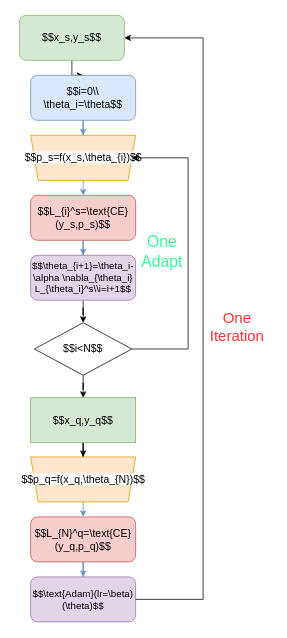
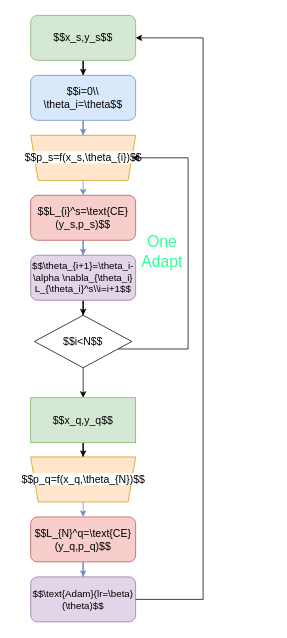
(72, 38) -> (83, 38)
(237, 327) -> none
(83, 349) -> (83, 342)
